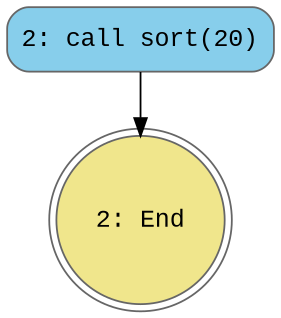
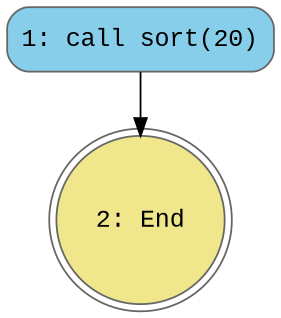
(141, 39) -> (141, 39)
